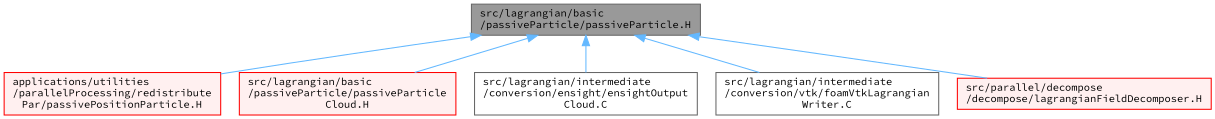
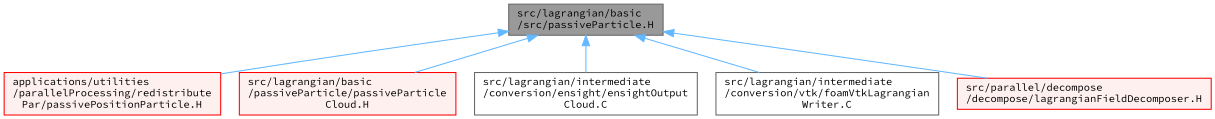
(586, 20) -> (586, 20)
